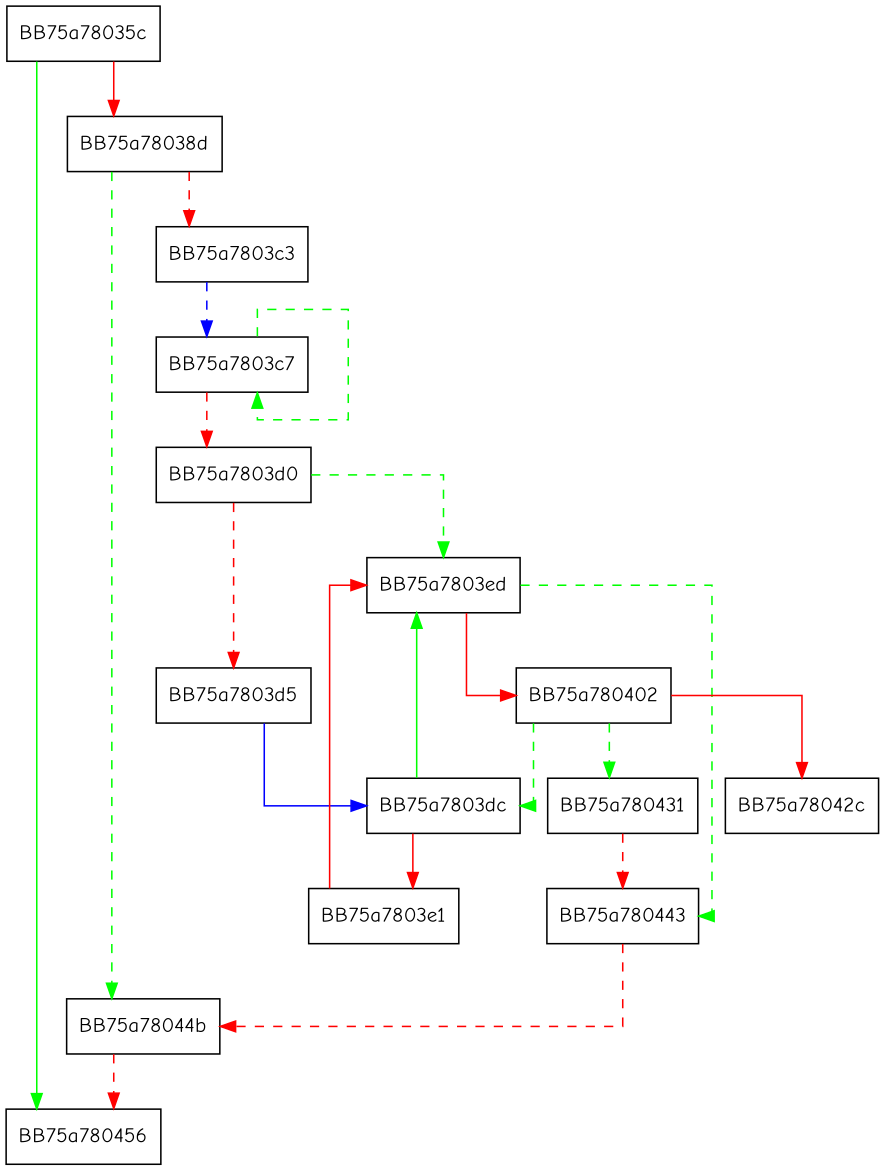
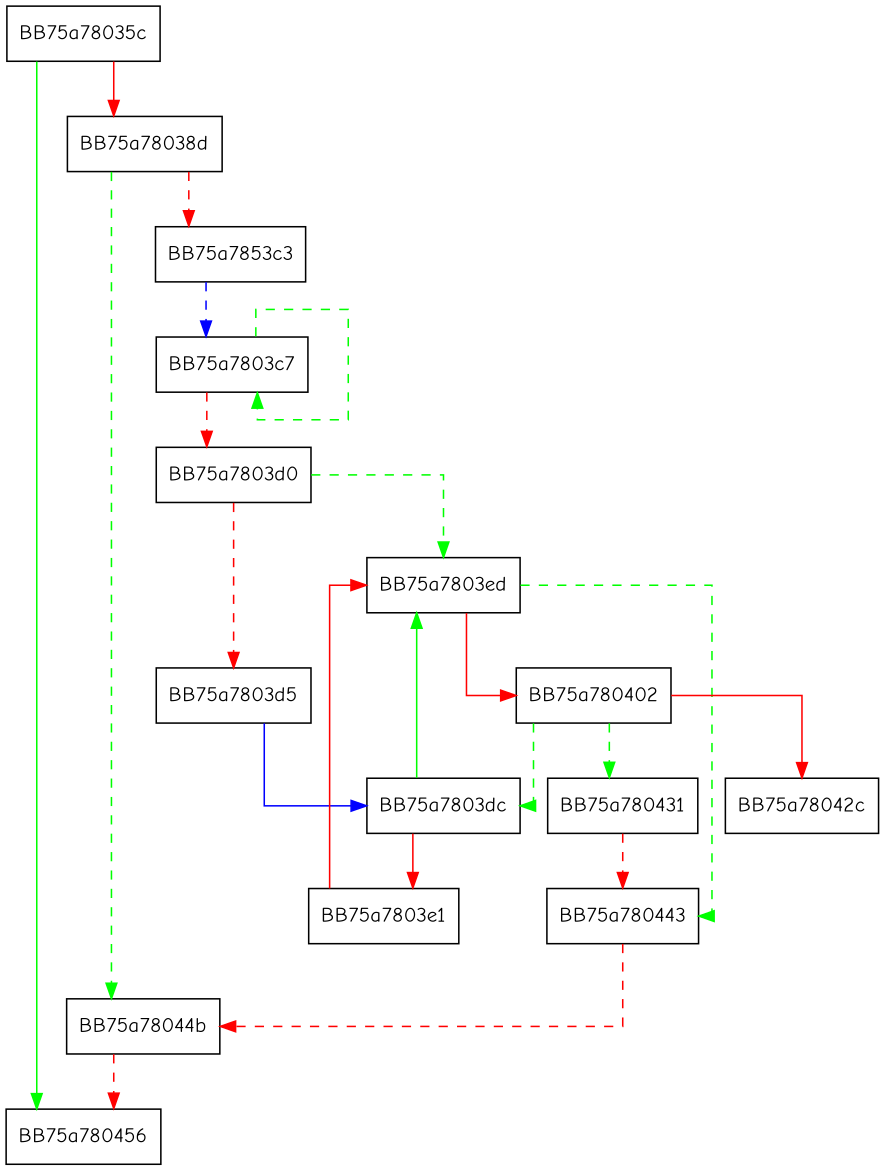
(232, 254) -> (231, 254)
